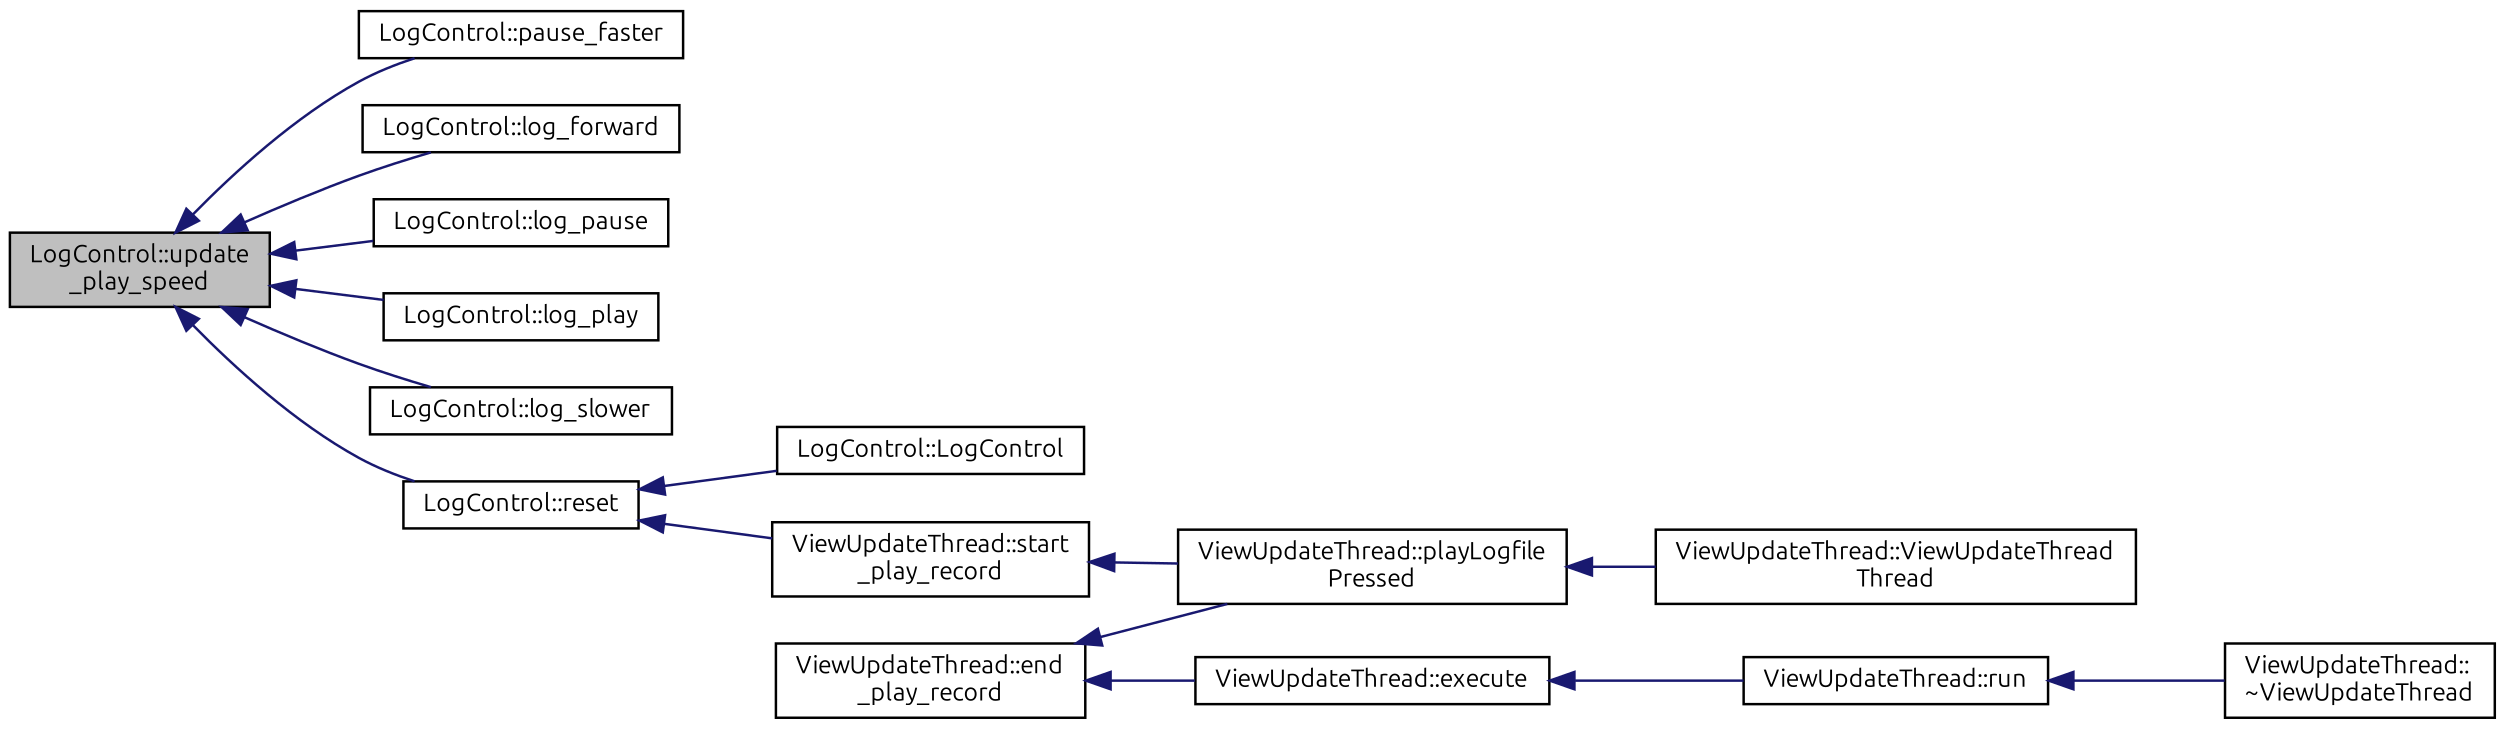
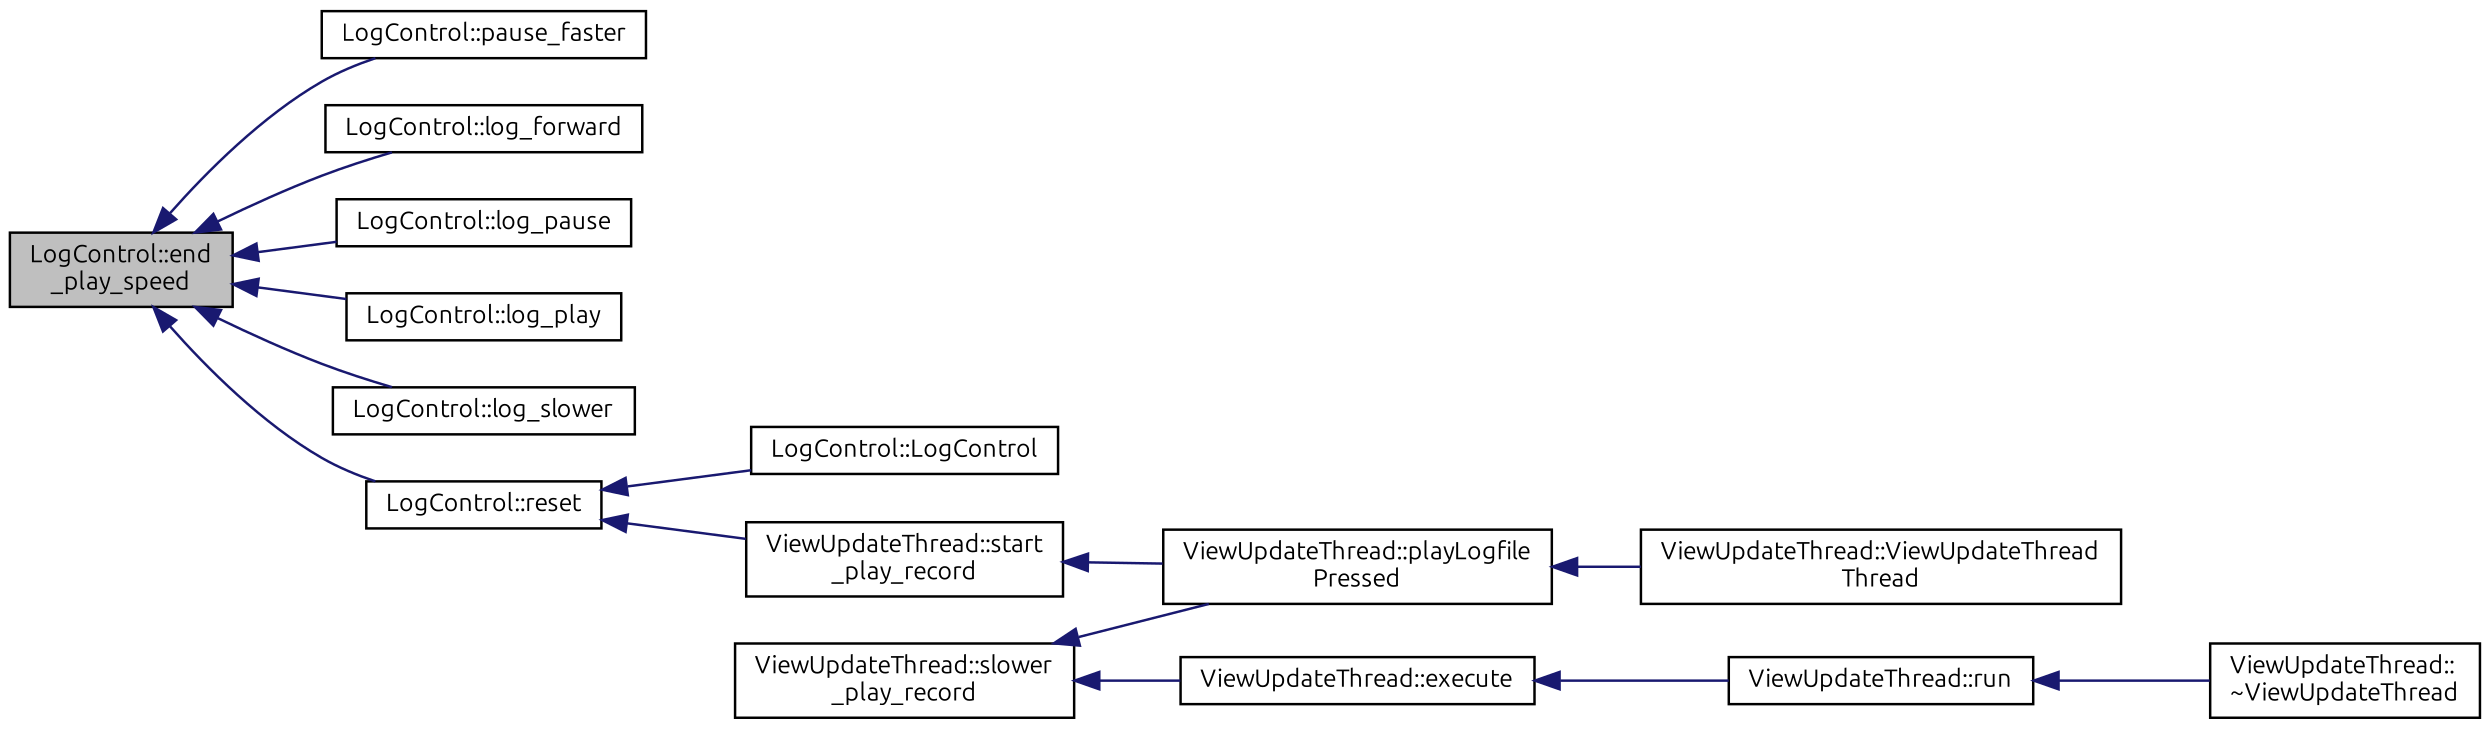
(140, 270) -> (121, 270)
(931, 681) -> (905, 681)
